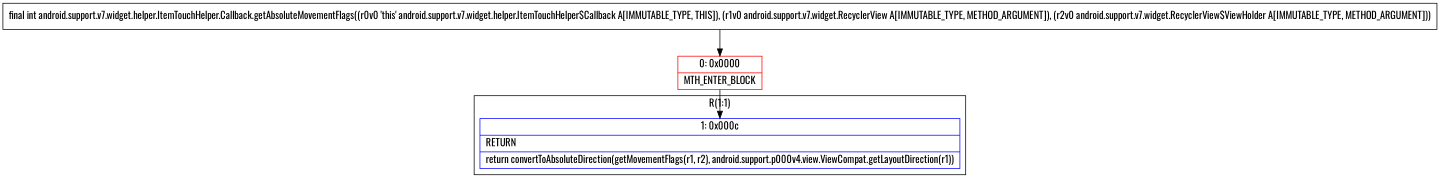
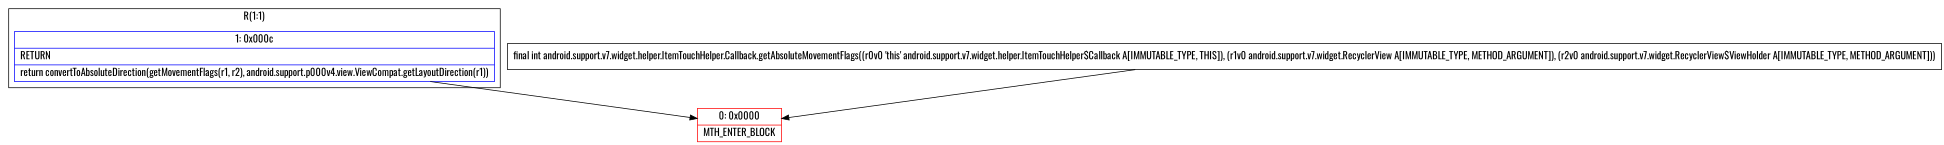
(720, 100) -> (560, 100)
